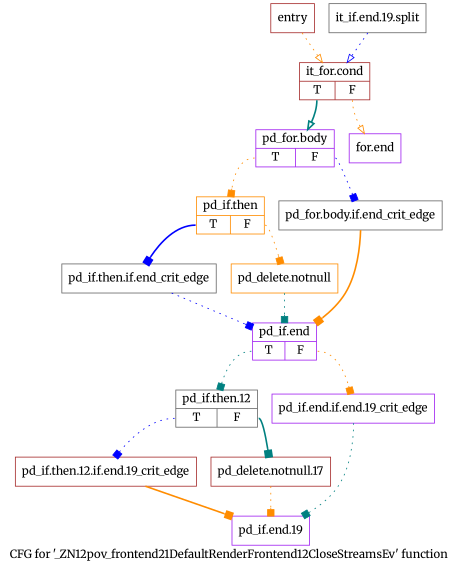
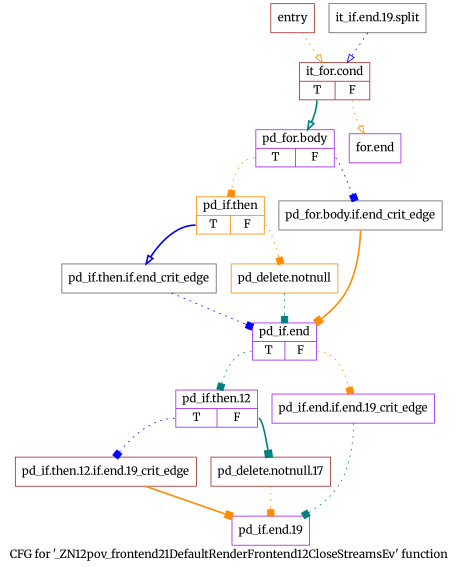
(169, 235) -> (169, 235)
(217, 409) -> (217, 409)
